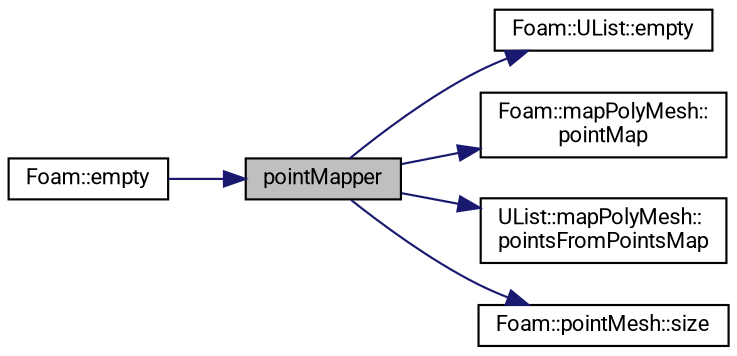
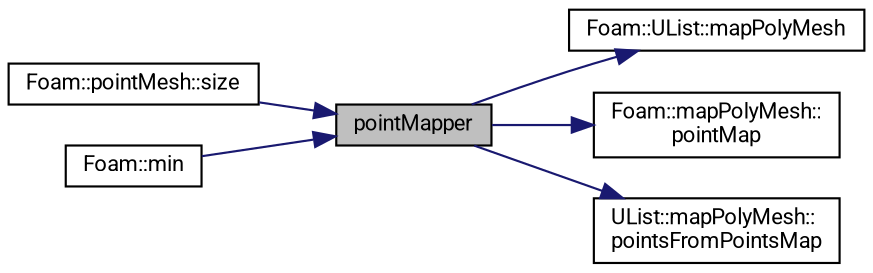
(604, 30) -> (717, 30)
(88, 179) -> (134, 166)
(426, 254) -> (287, 106)
